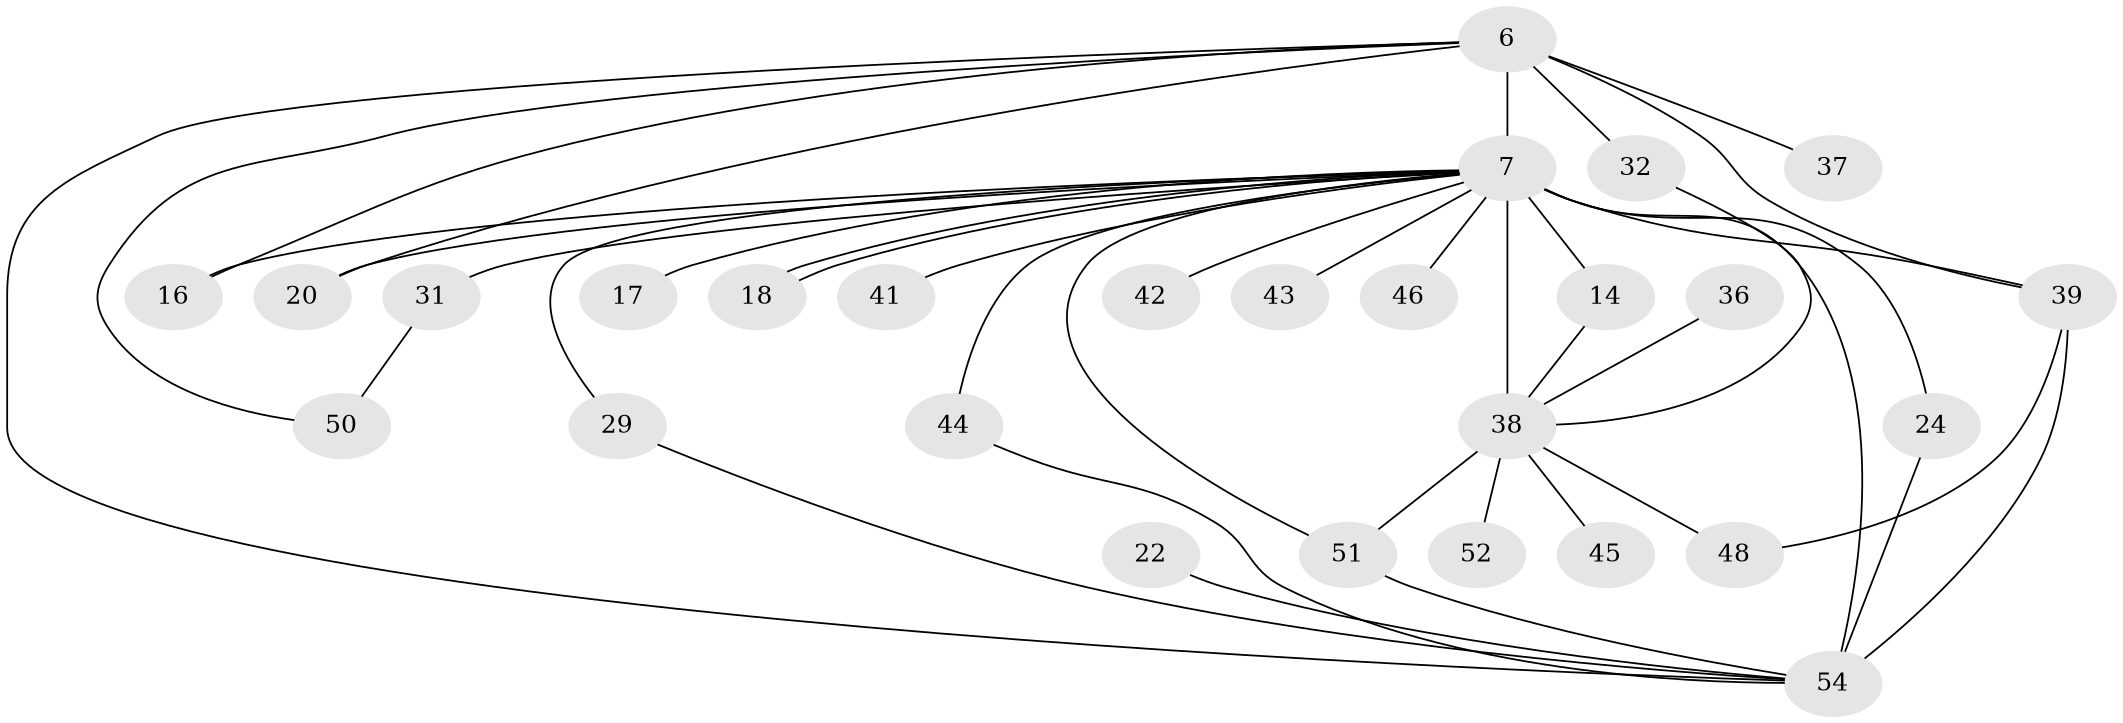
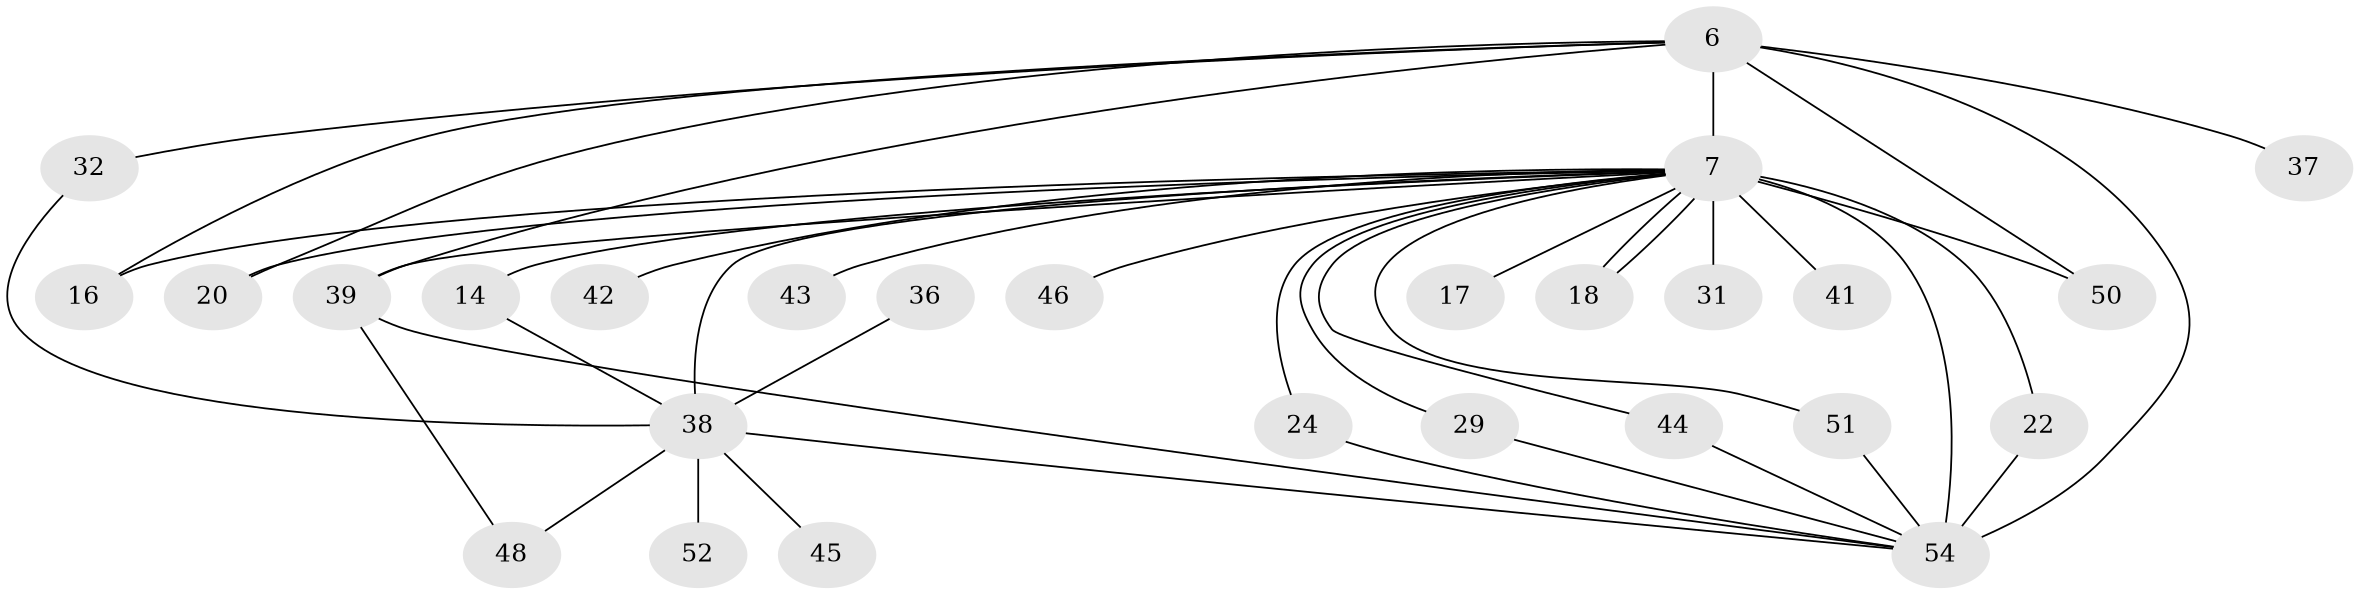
none -> (1949, 252)
(387, 362) -> (1953, 238)
(1428, 490) -> (1319, 493)
